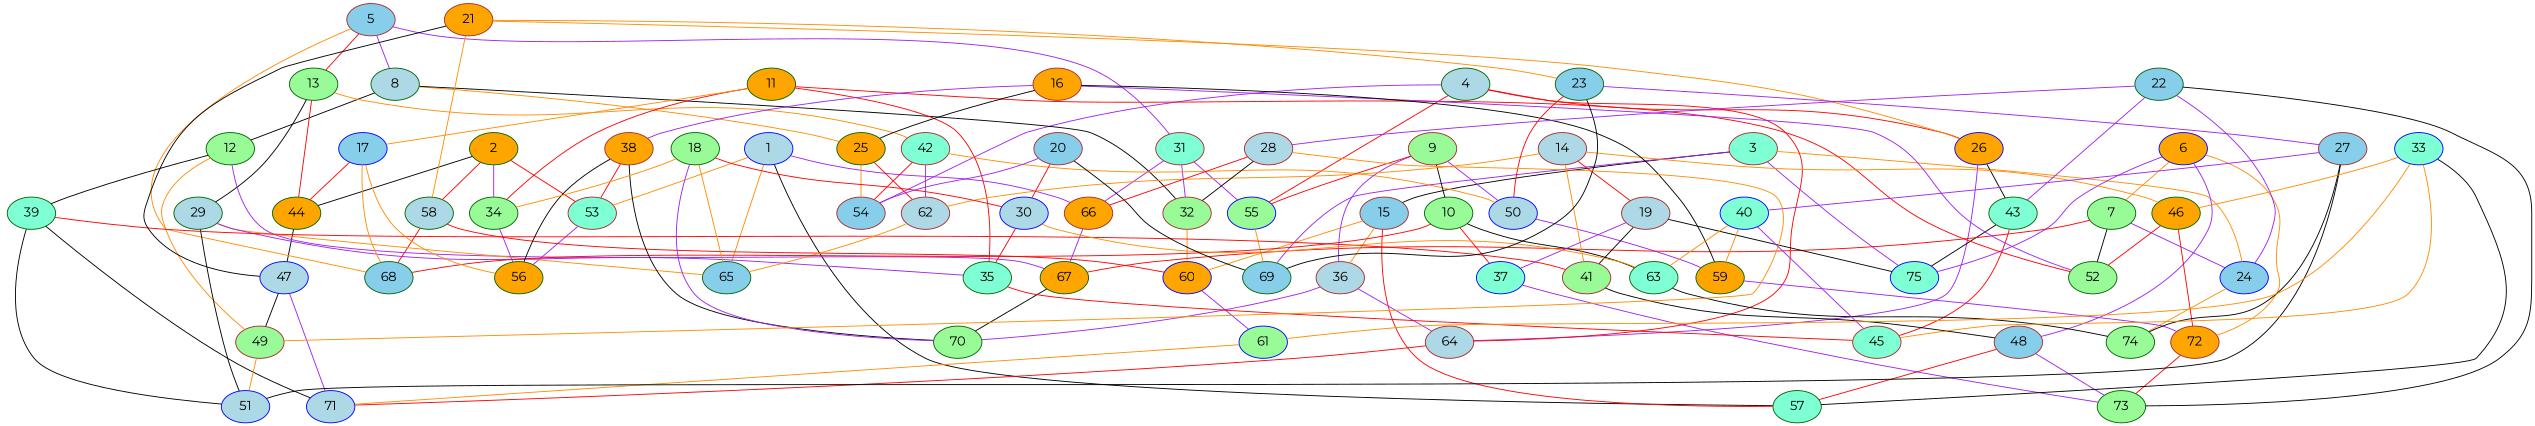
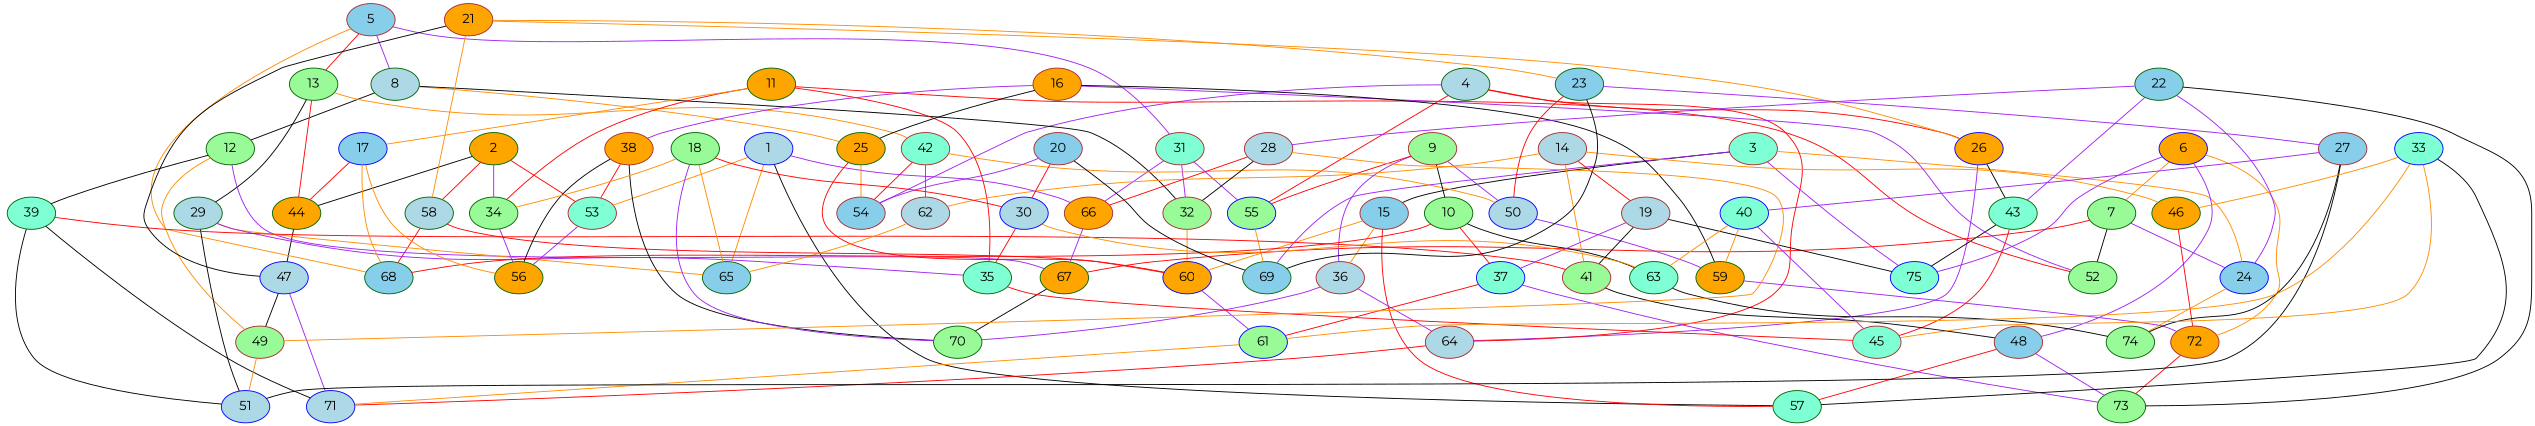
(893, 181) -> (863, 247)
(2134, 245) -> none
none -> (1406, 304)
